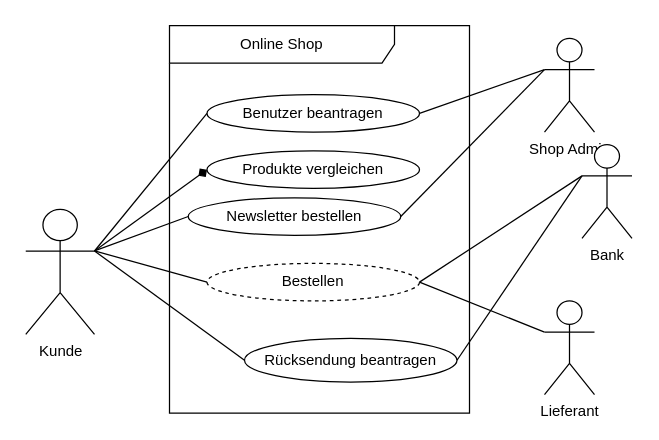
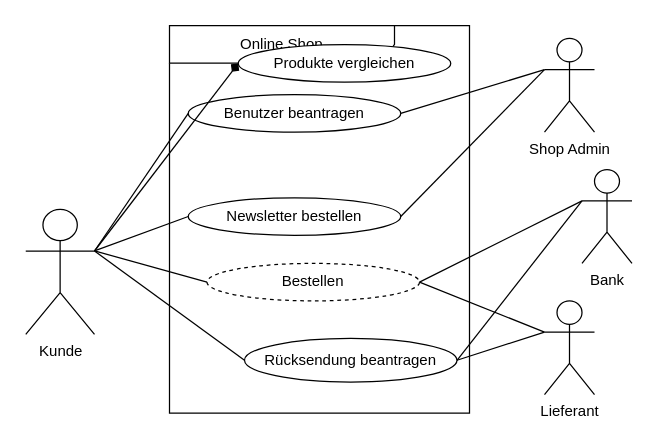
(313, 113) -> (294, 113)
(313, 170) -> (344, 63)
(607, 192) -> (607, 217)
none -> (500, 346)
